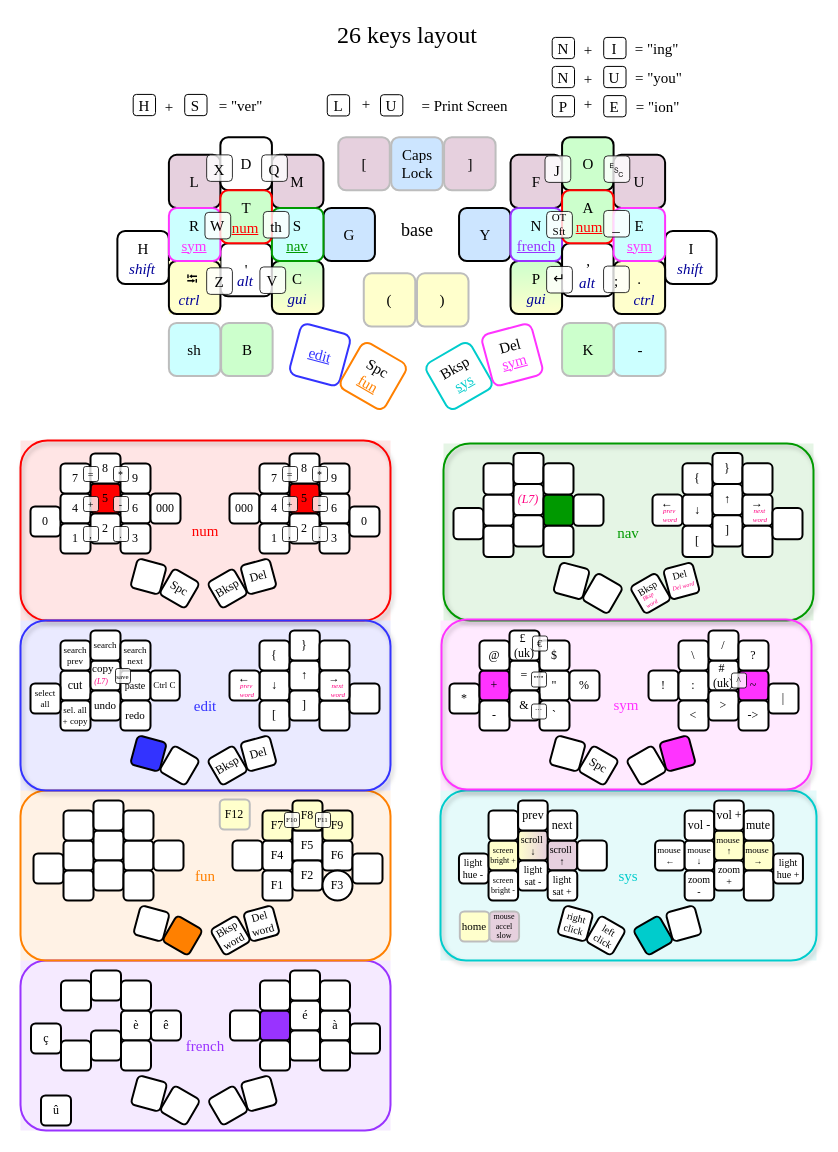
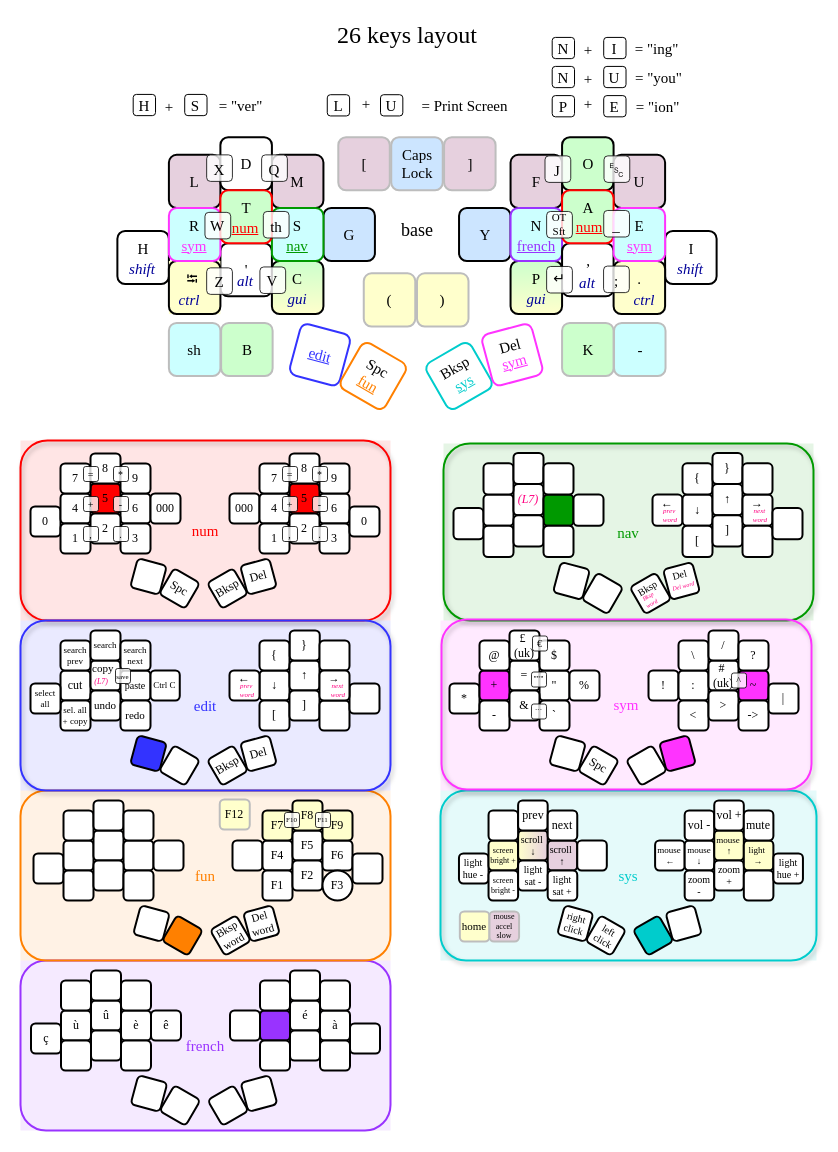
(308, 846) -> (308, 846)
(759, 856) -> (759, 856)
none -> (76, 1026)
(56, 1111) -> (106, 1016)
